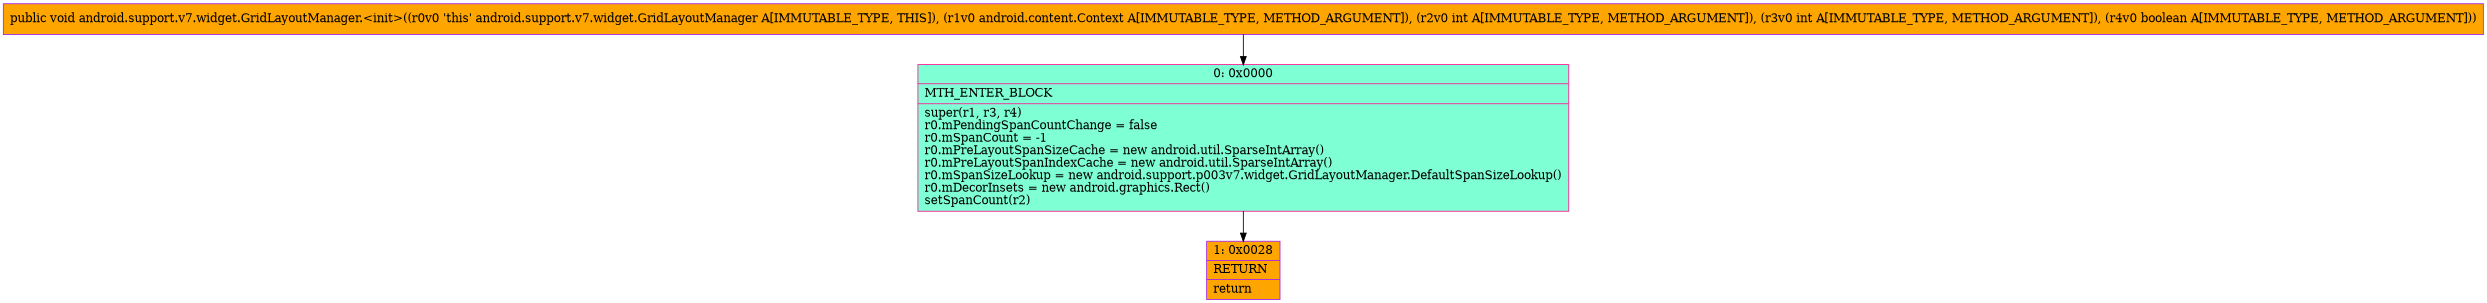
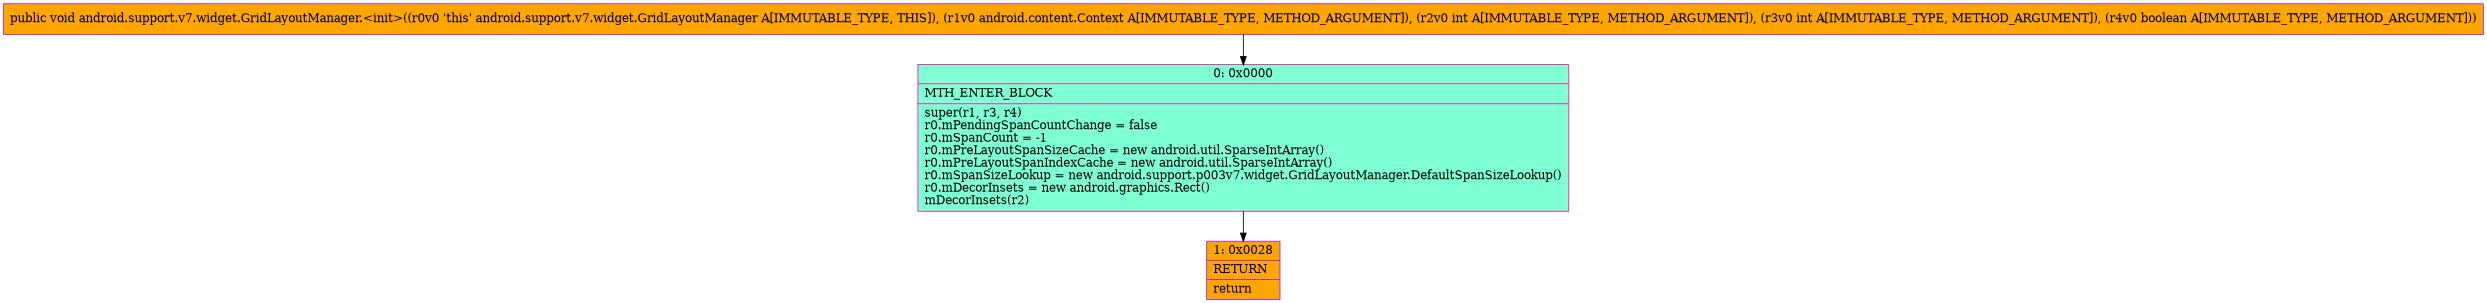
(978, 201) -> (977, 201)
